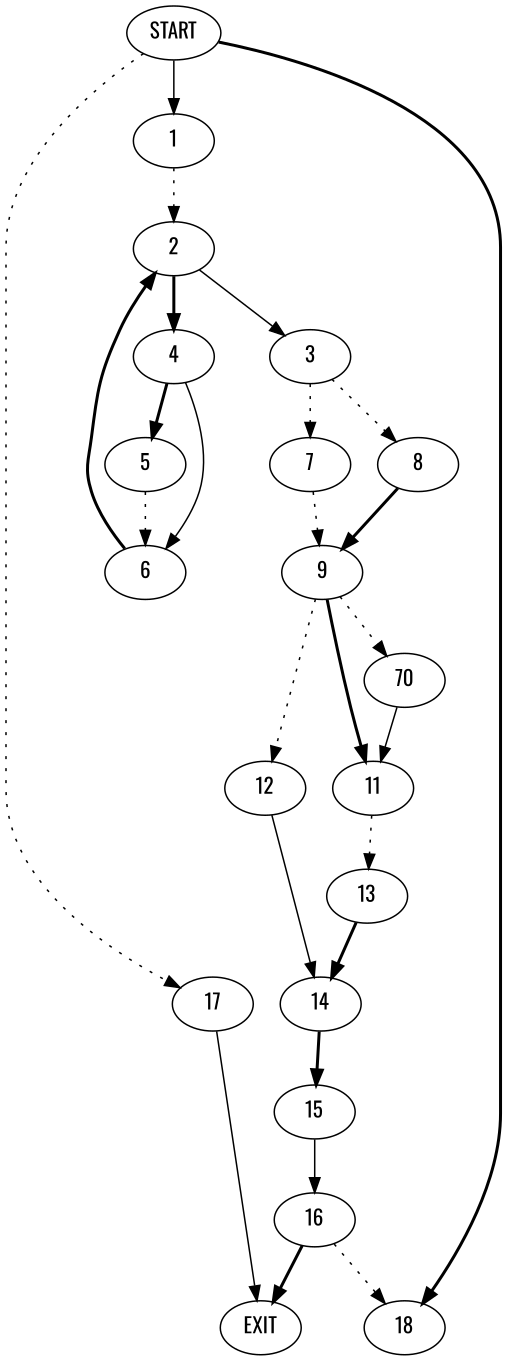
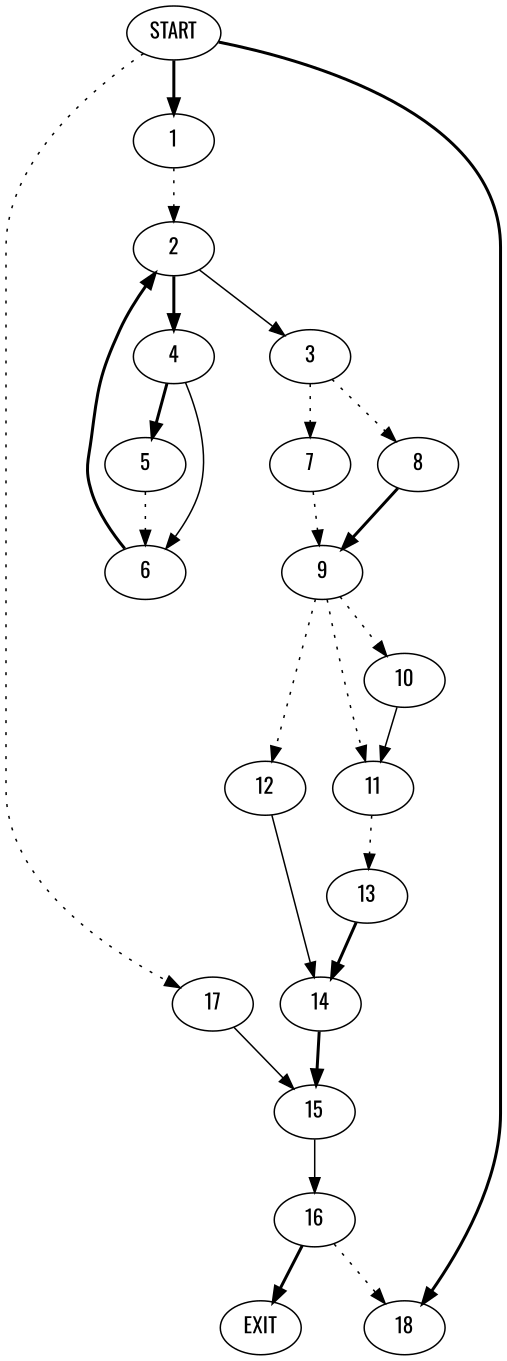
(174, 80) -> (174, 80)
(343, 674) -> (343, 674)
(405, 680) -> (405, 680)
(236, 1158) -> (259, 1053)
